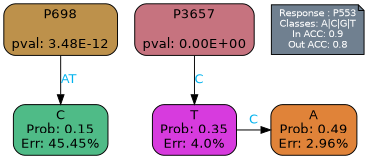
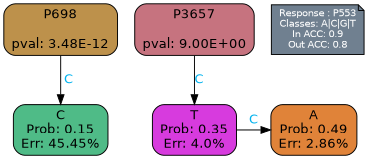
(194, 30) -> (194, 30)
(69, 80) -> (69, 80)
(314, 130) -> (314, 130)
